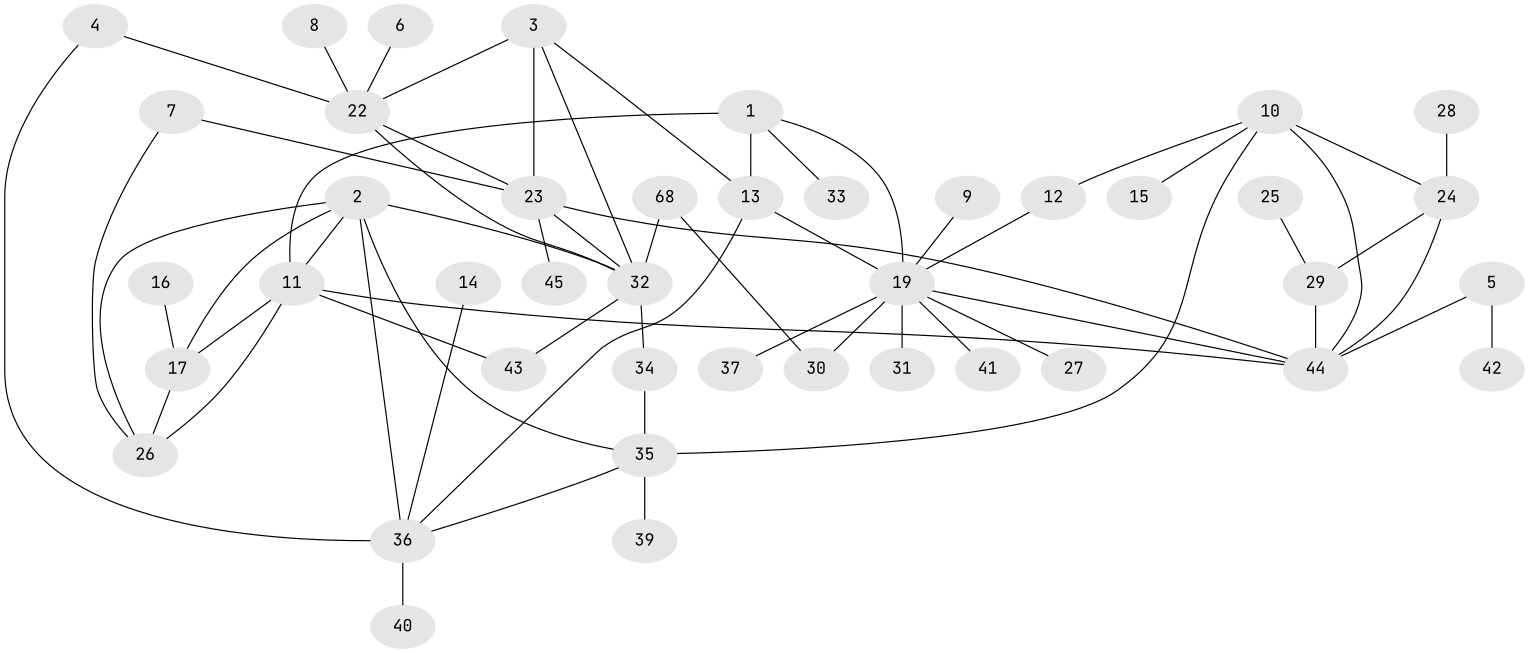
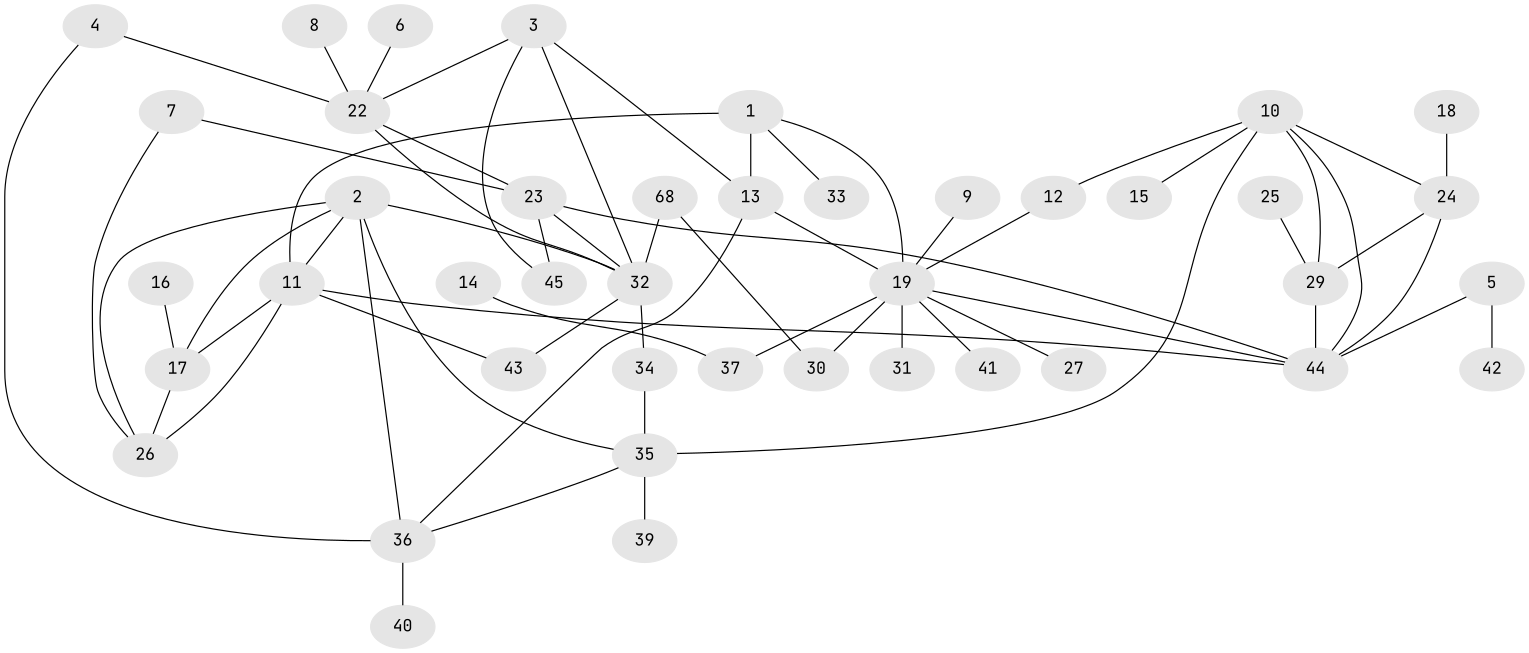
(534, 112) -> (483, 162)
(1447, 112) -> (1447, 112)
none -> (1317, 193)
(436, 412) -> (616, 329)
